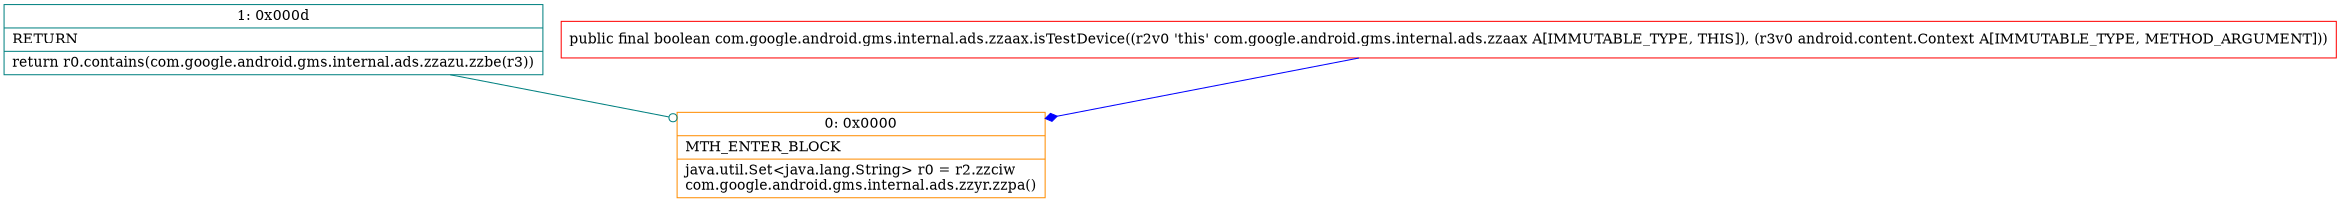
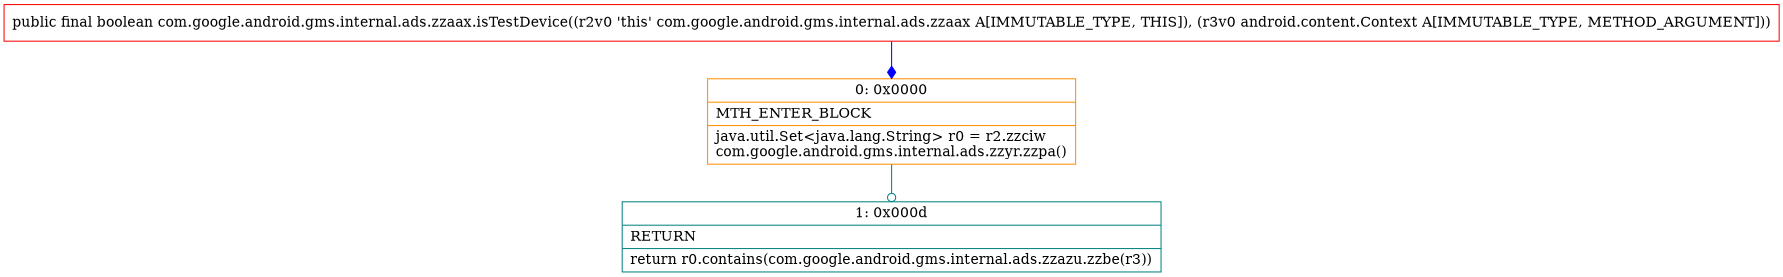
(560, 96) -> (892, 179)
